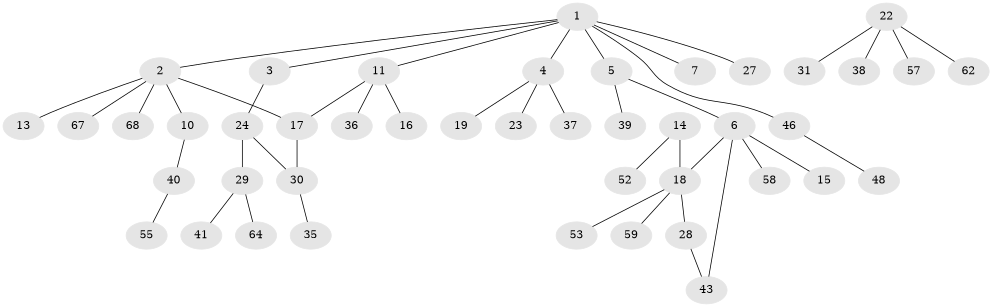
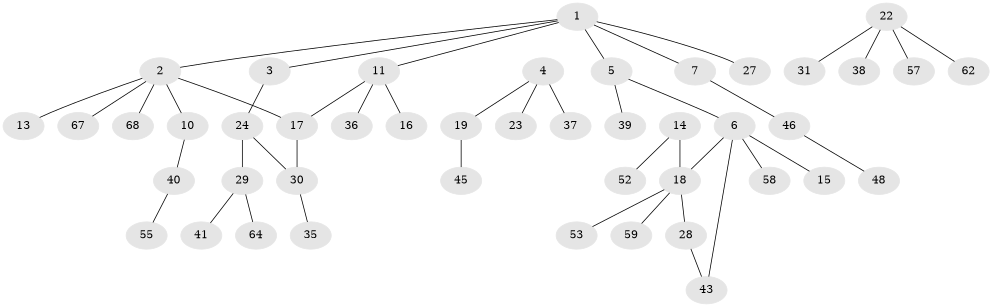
(560, 44) -> none
(674, 88) -> (742, 99)
none -> (461, 181)
